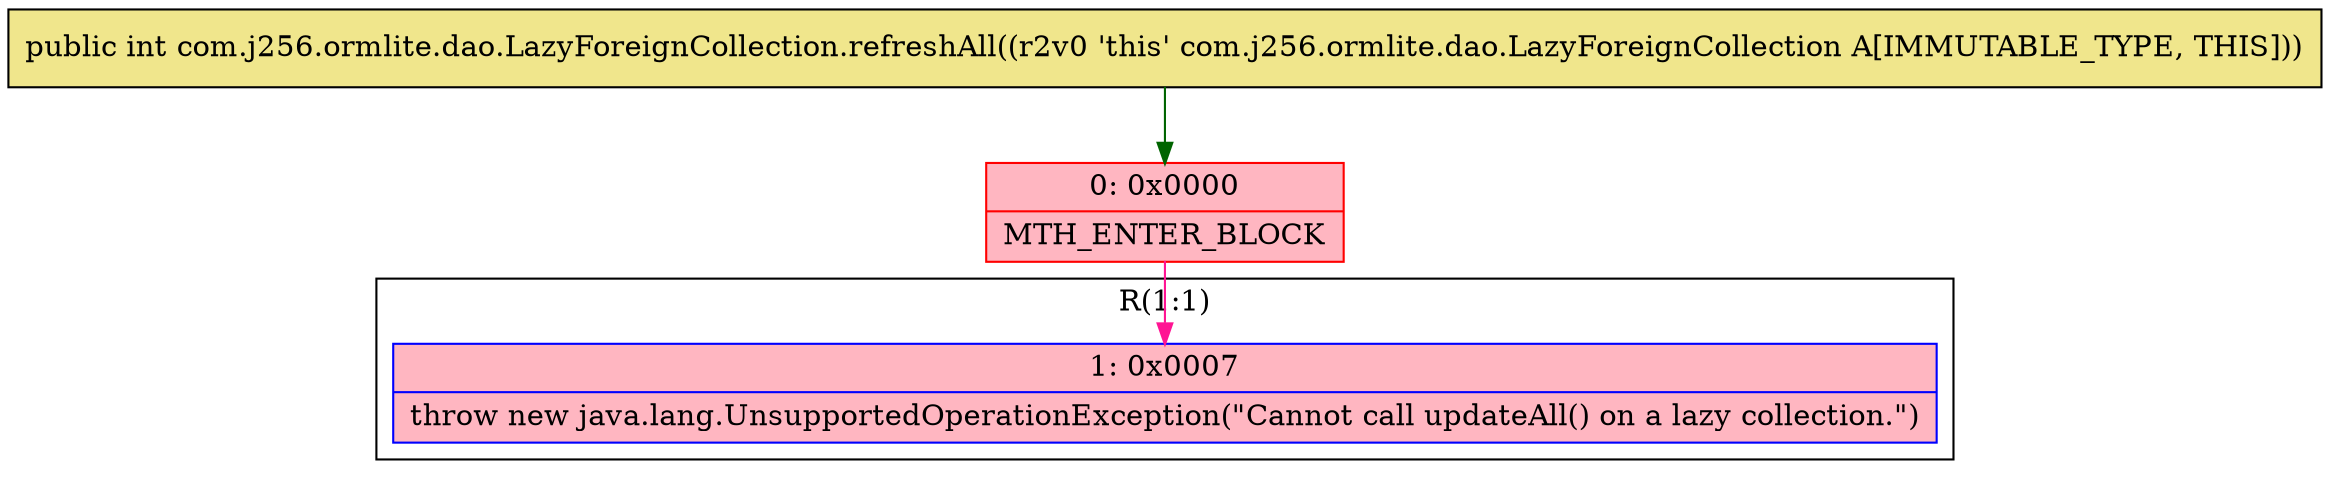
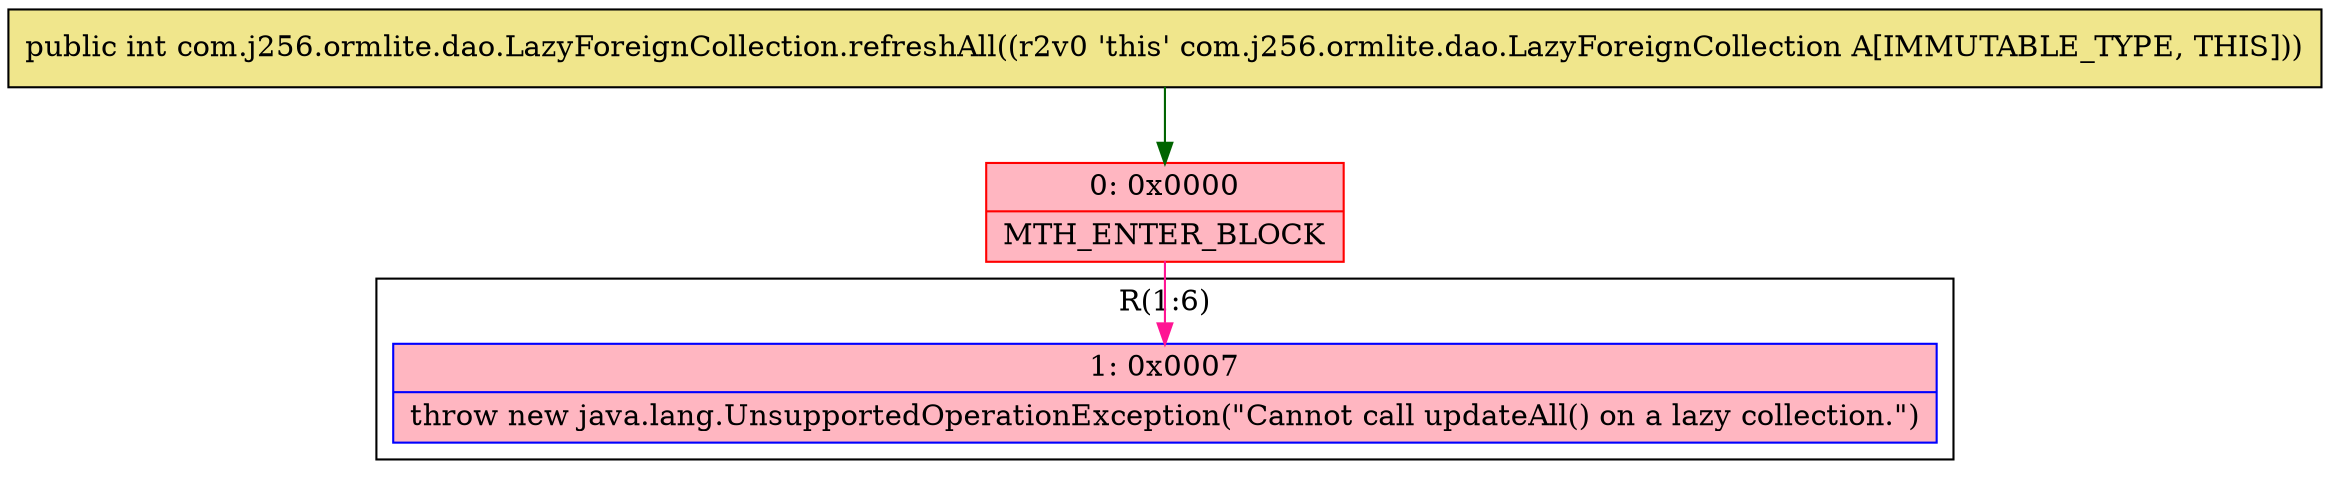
(1165, 303) -> (1165, 303)
